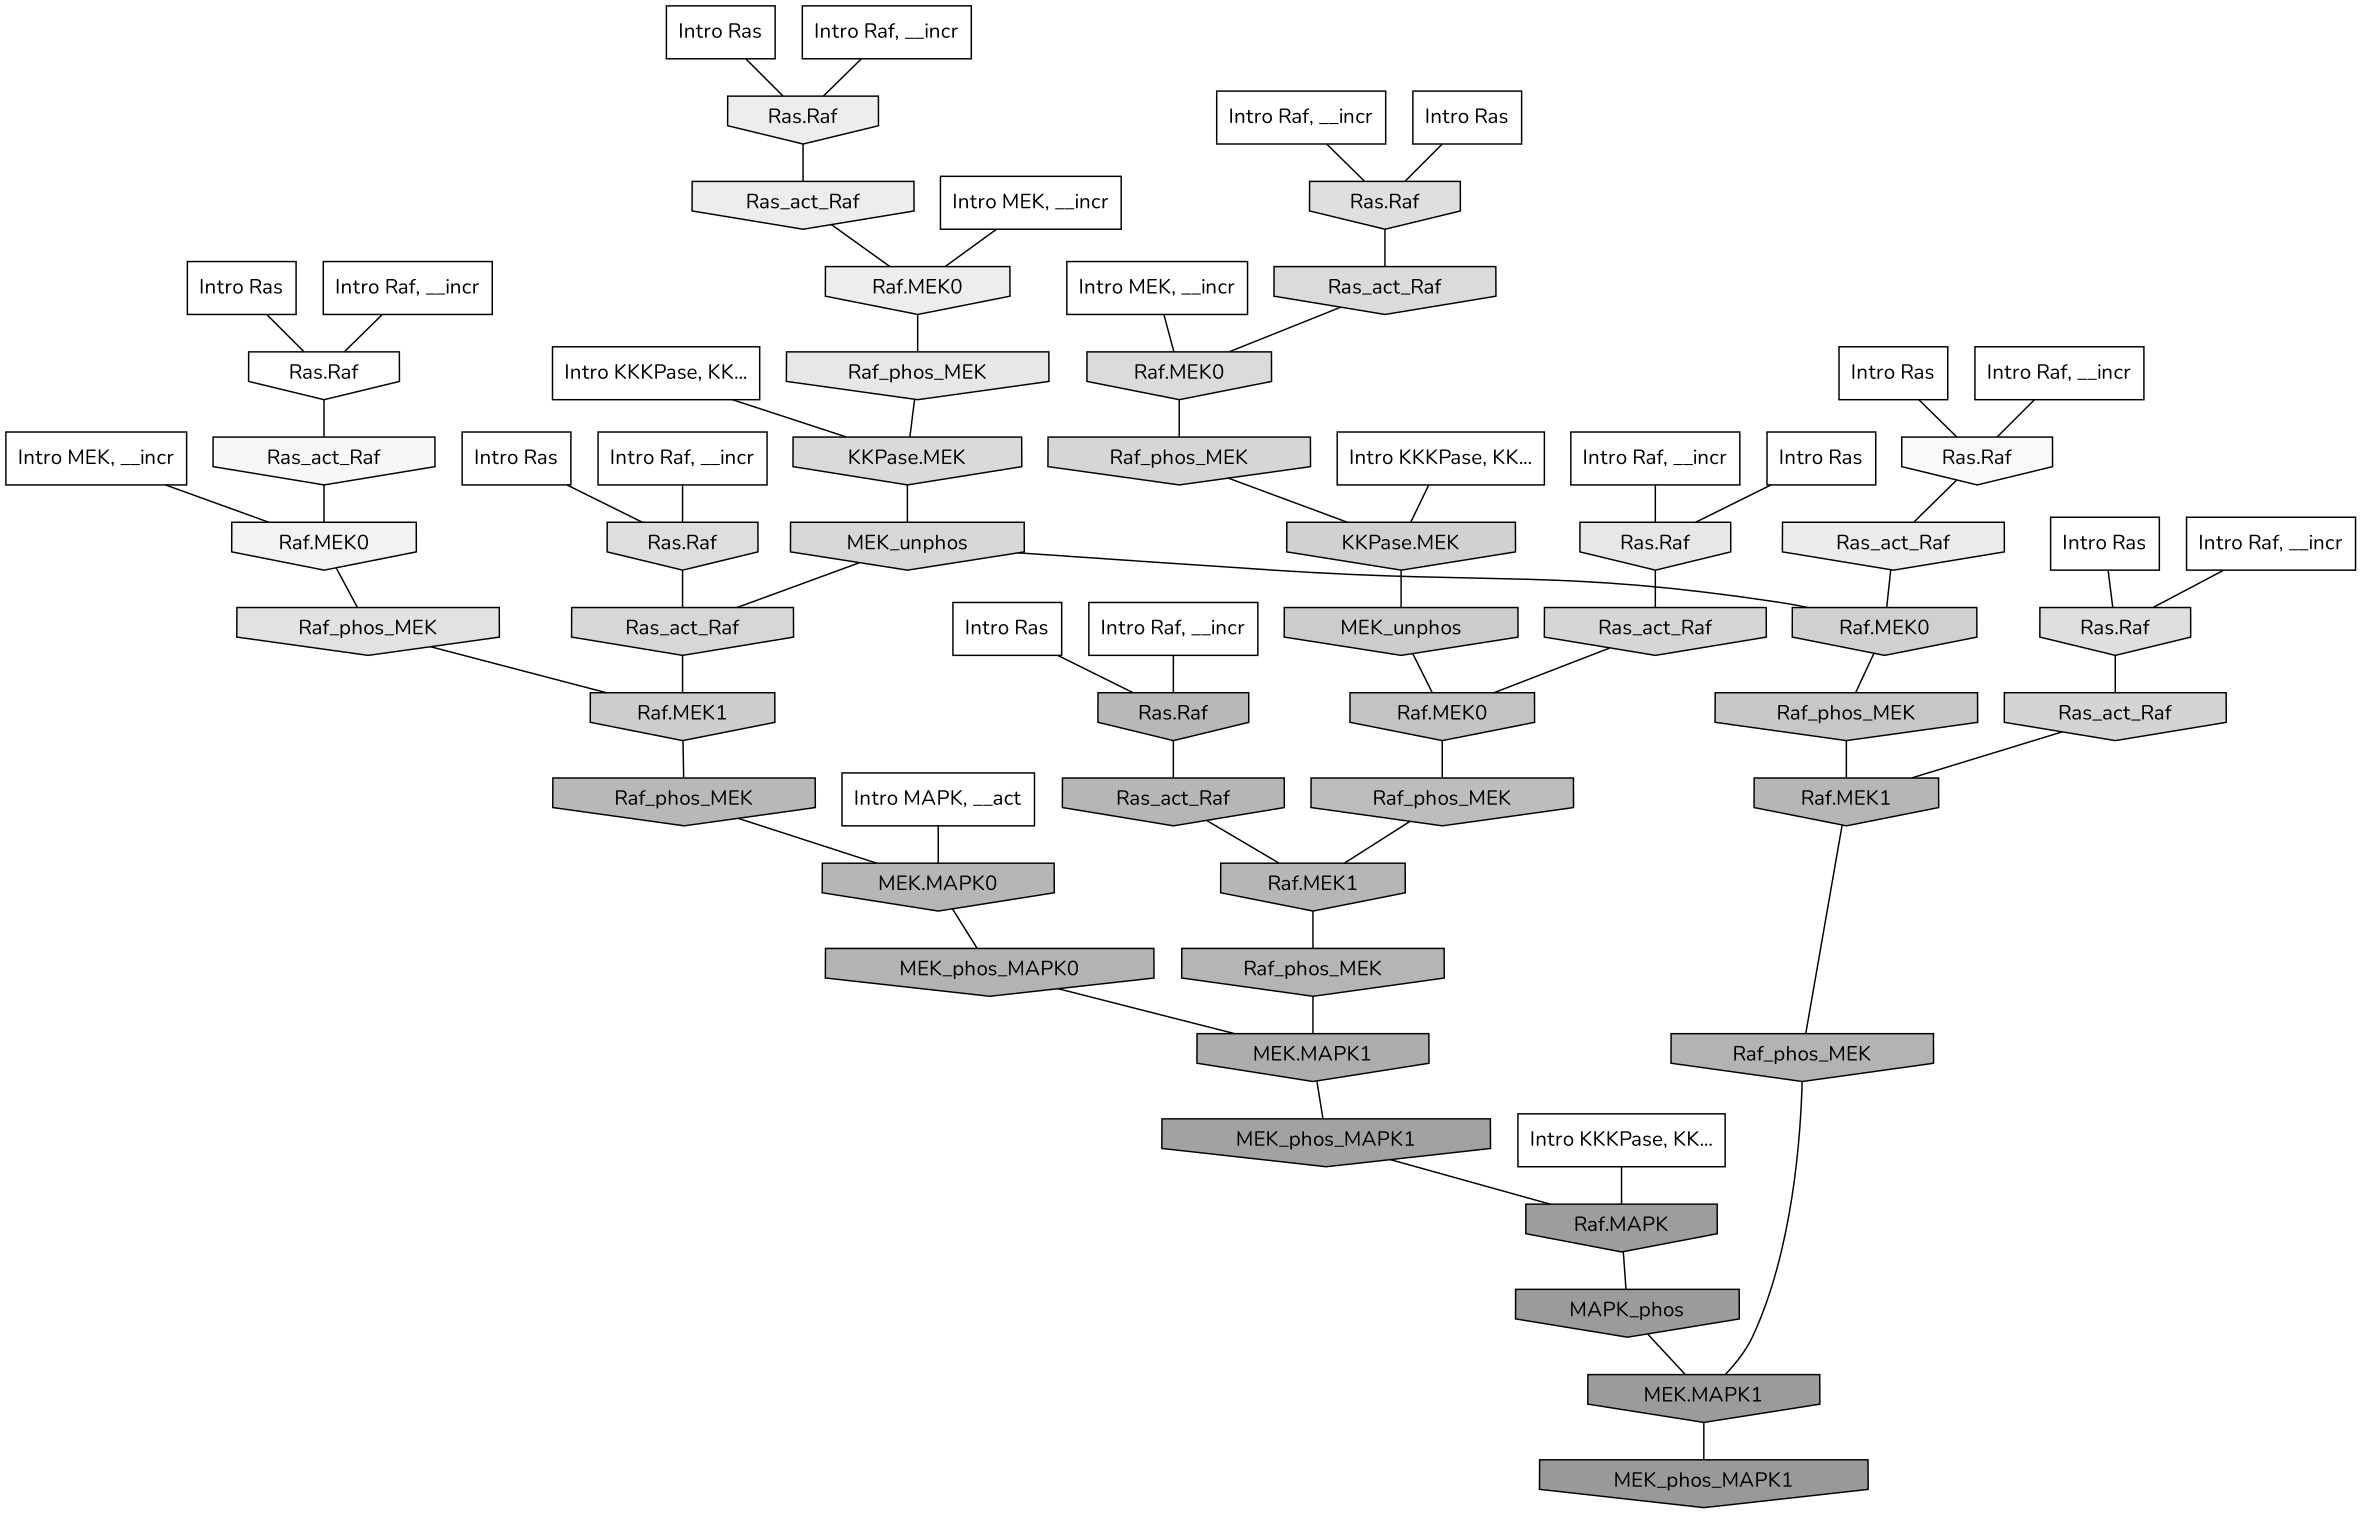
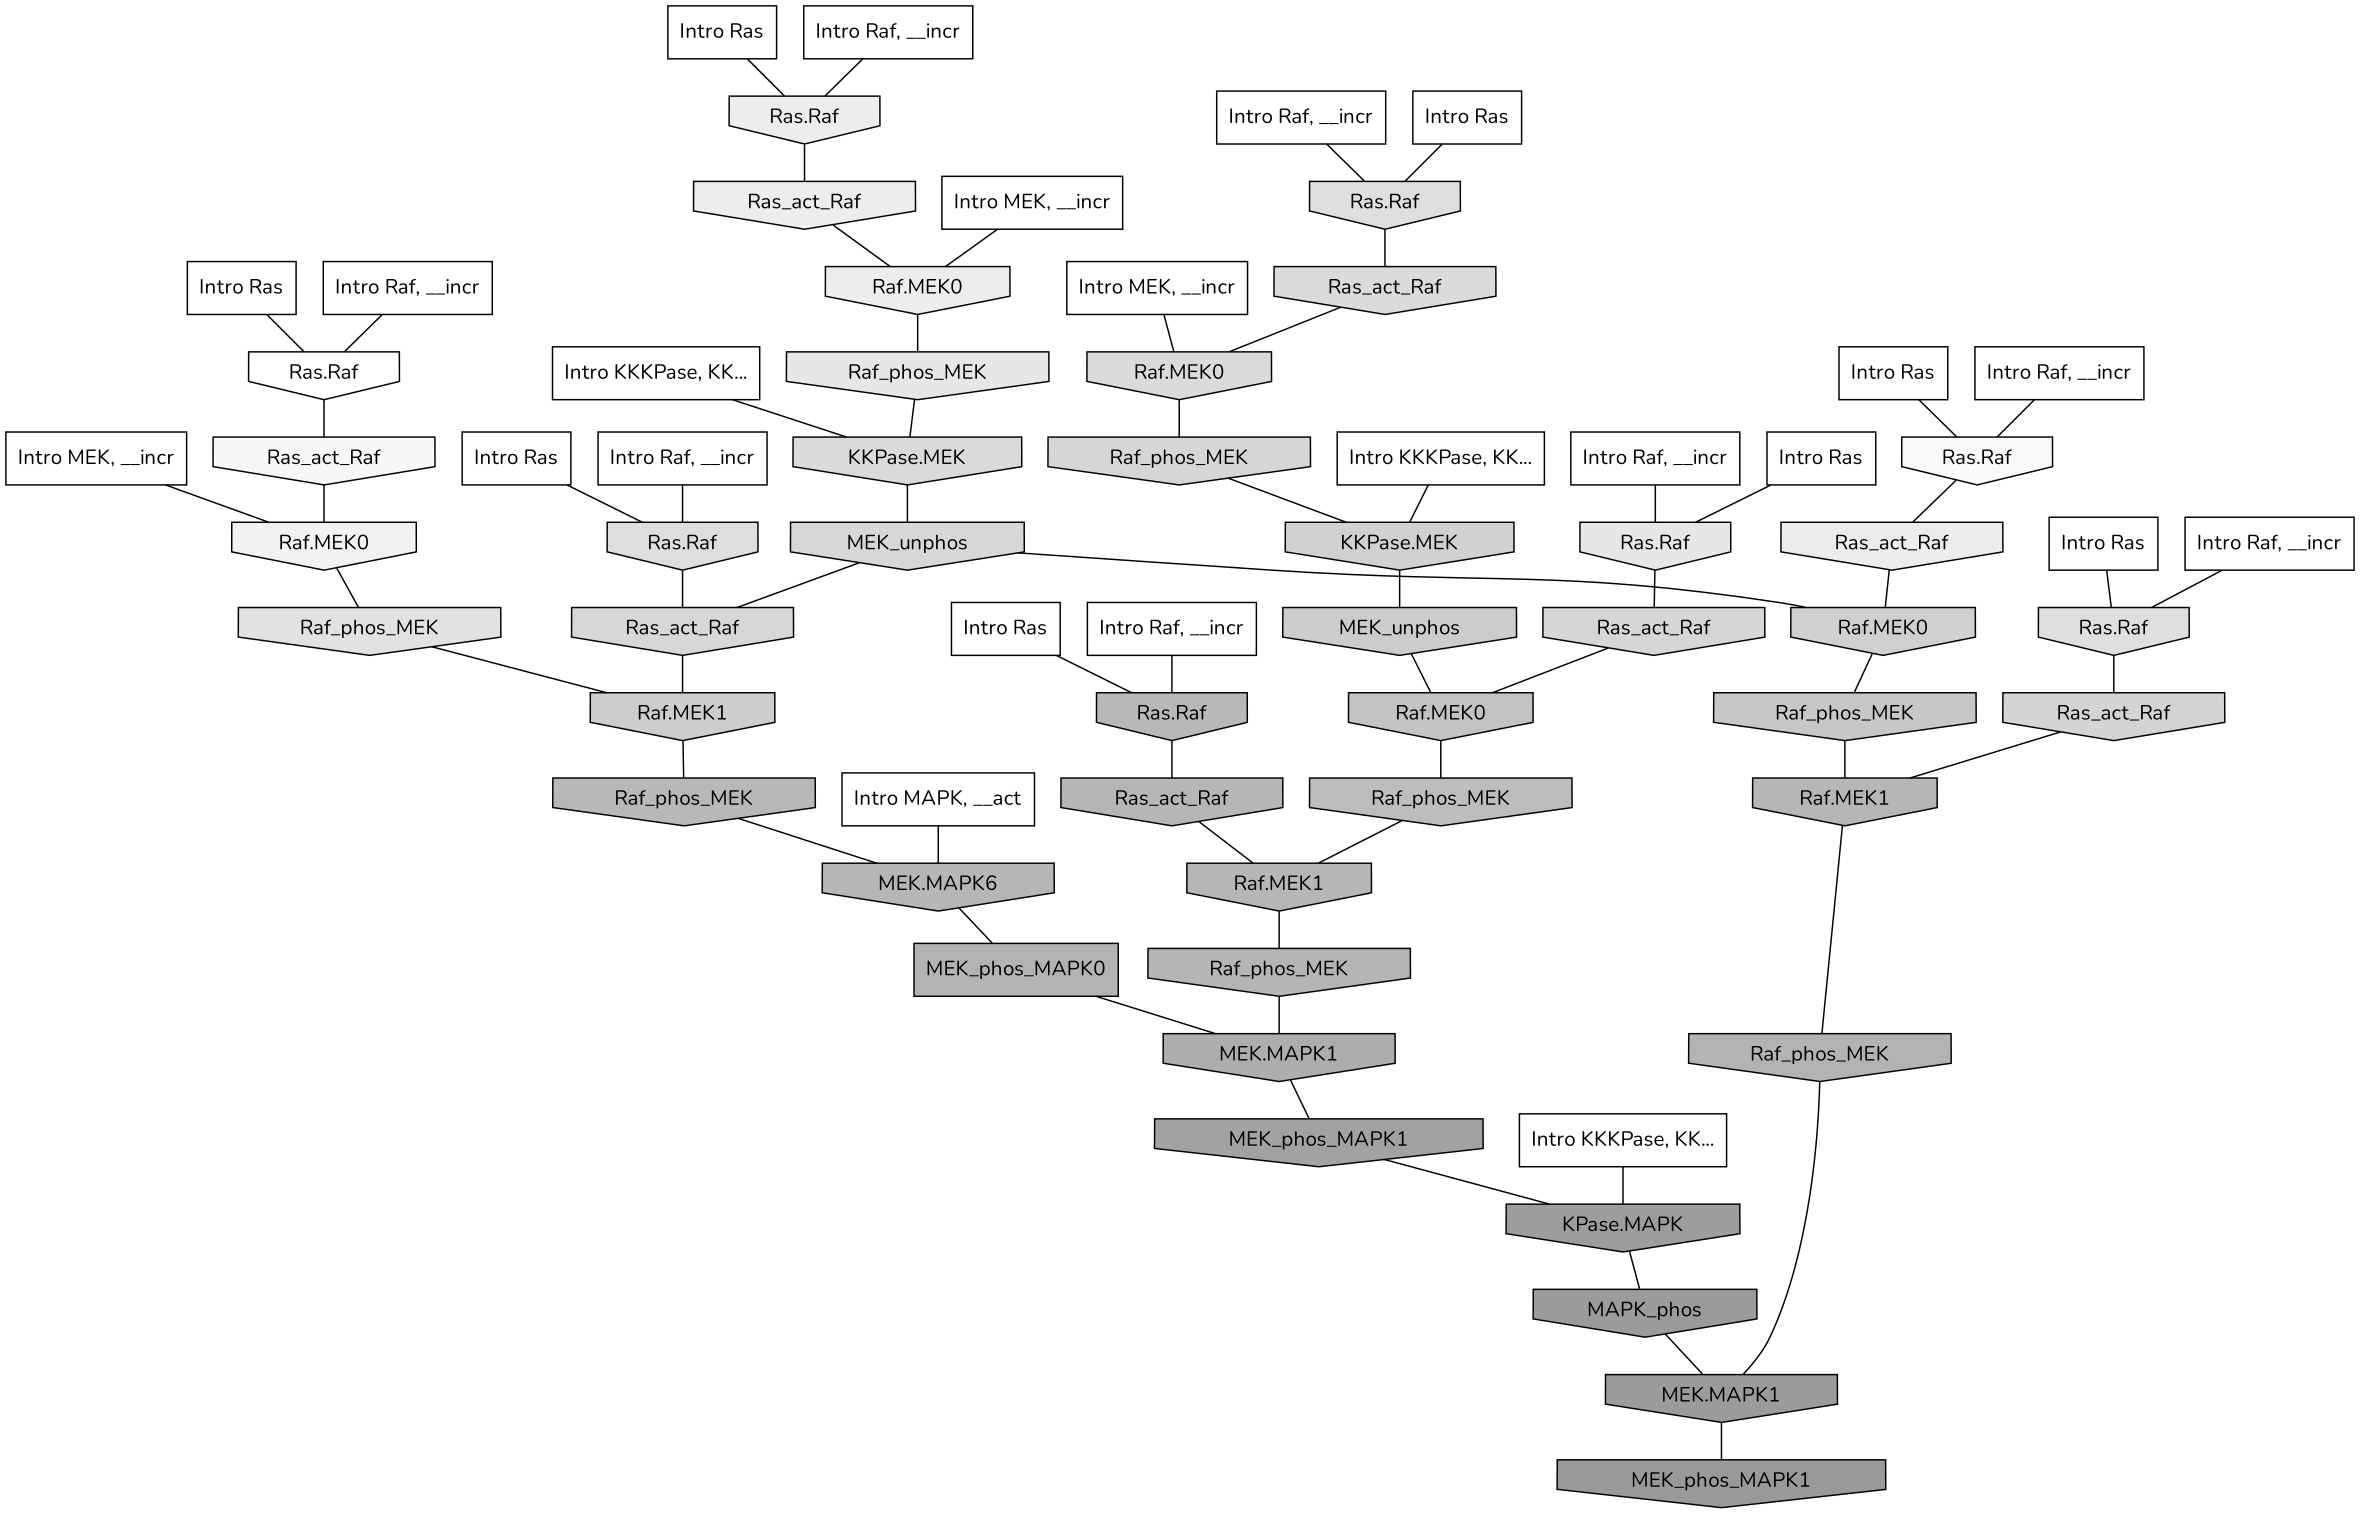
(938, 885) -> (938, 885)
(990, 970) -> (1016, 970)
(1622, 1226) -> (1623, 1226)
